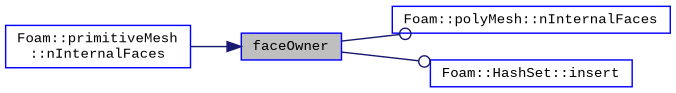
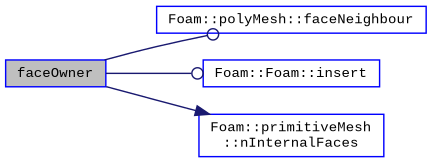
(531, 20) -> (291, 20)
(209, 47) -> (151, 99)
(531, 73) -> (291, 73)
